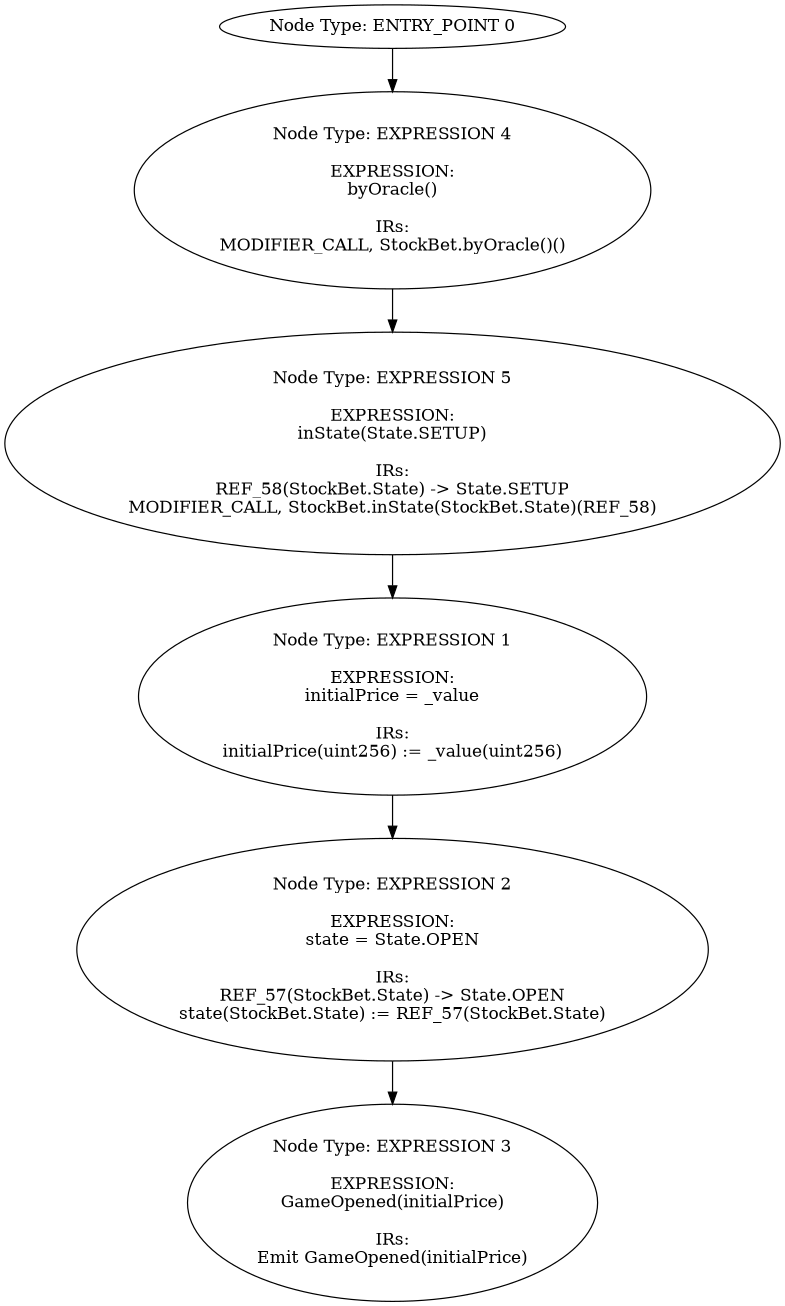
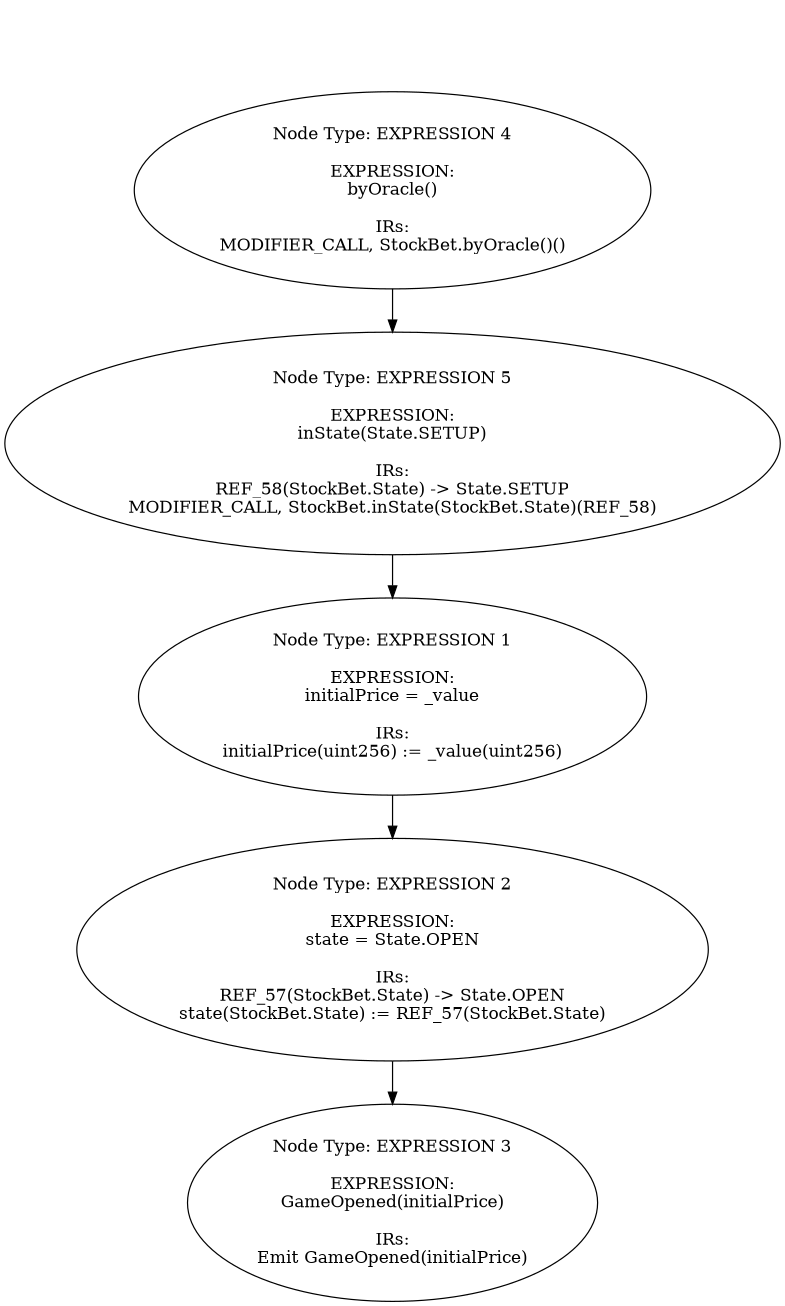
(393, 27) -> none
